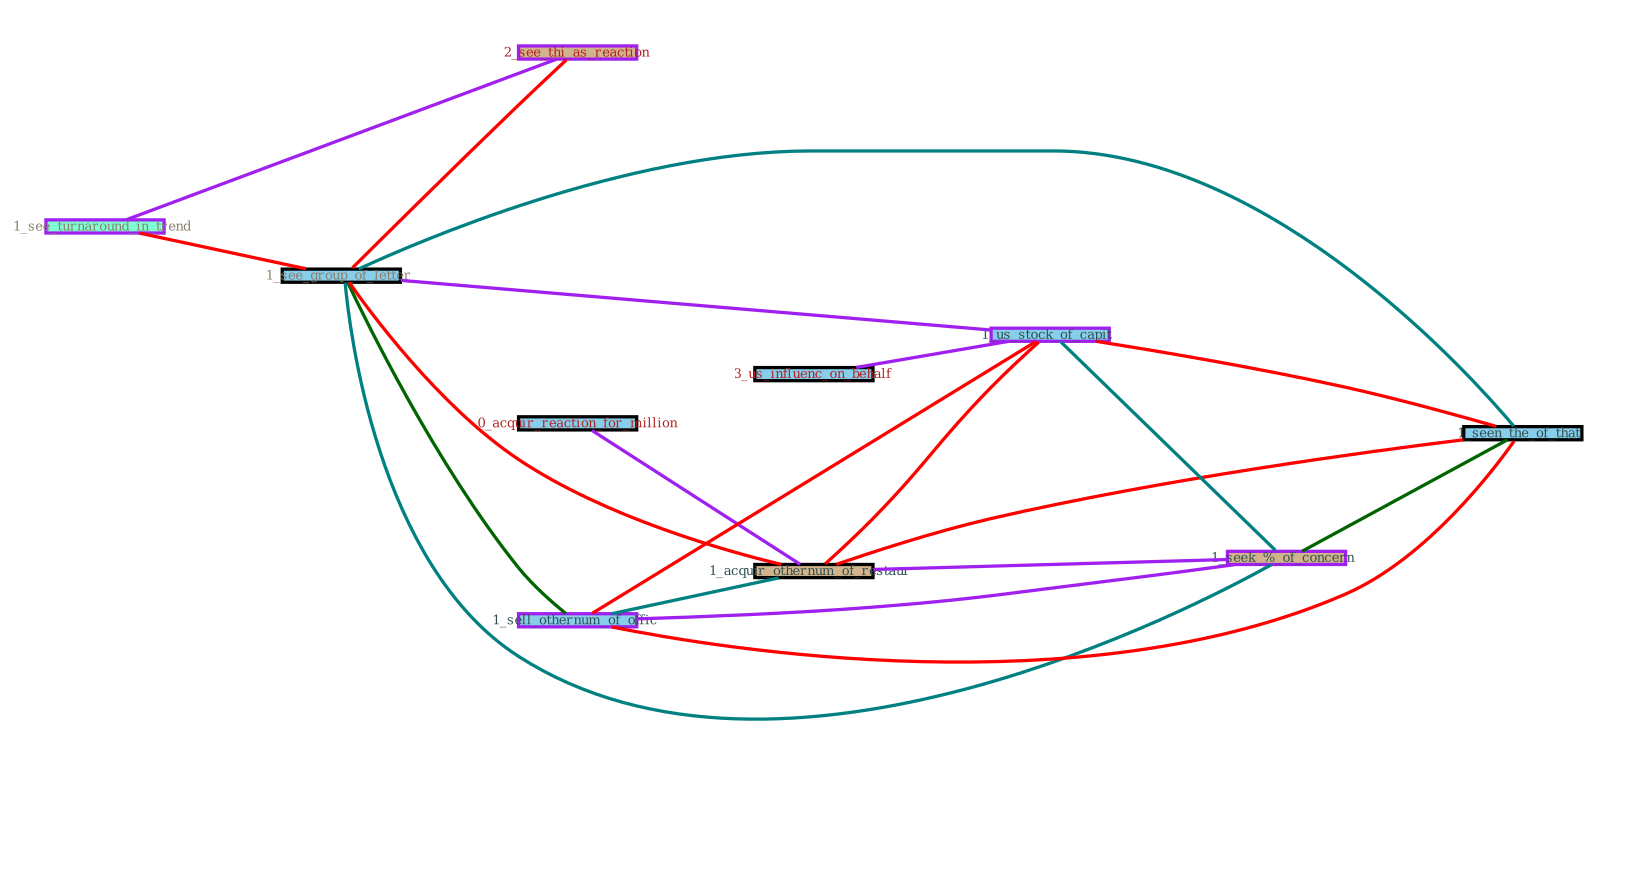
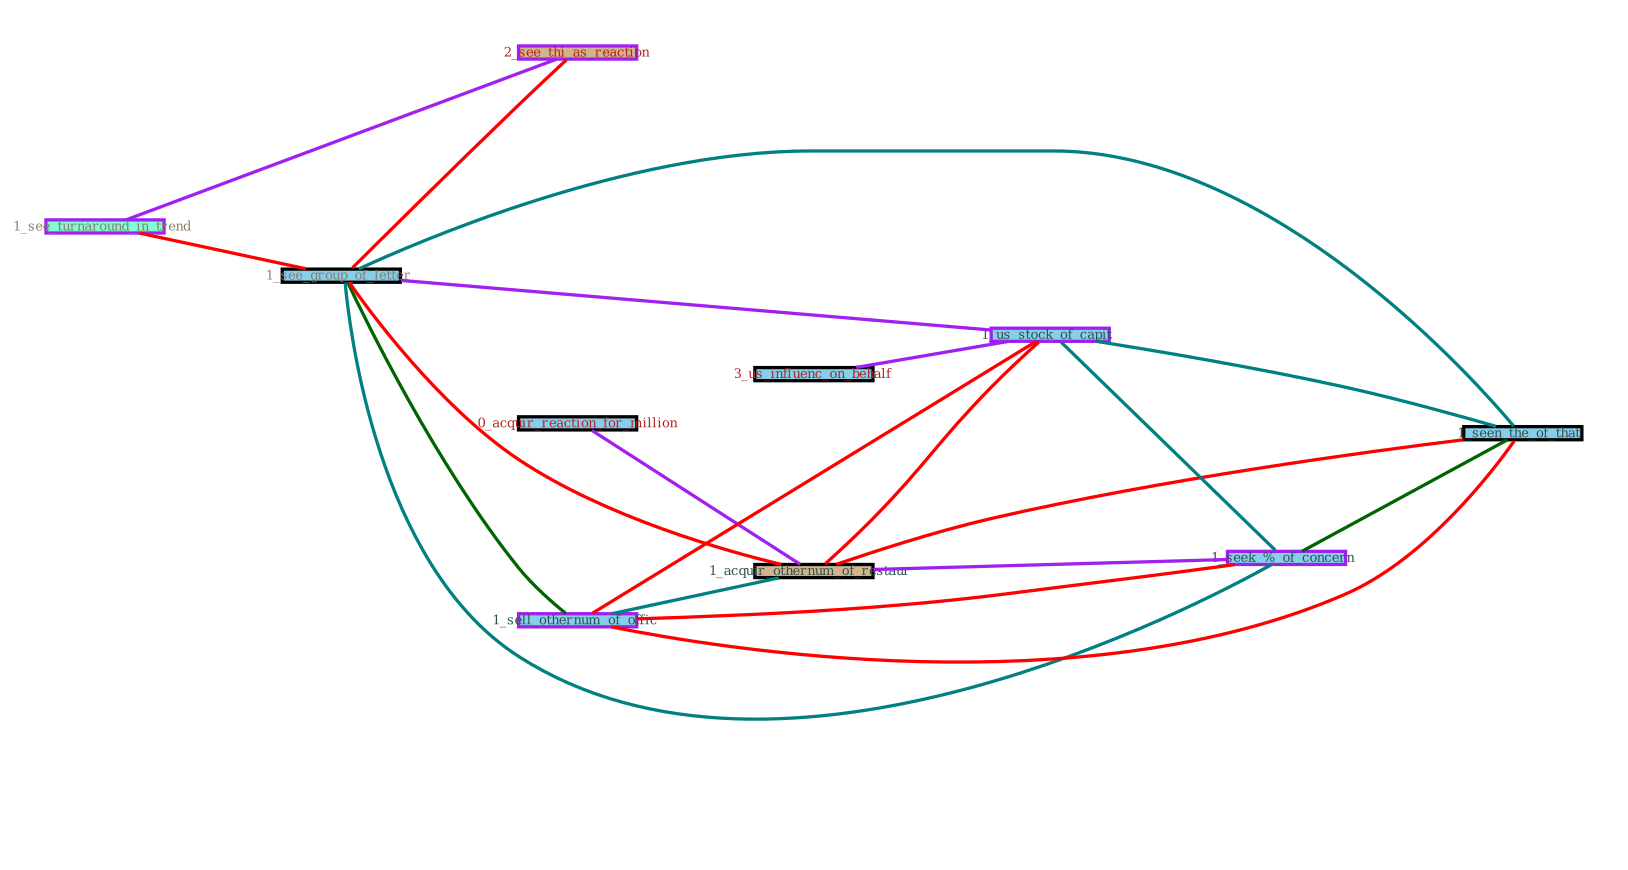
(1298, 377) -> (1298, 377)
(1287, 558) -> (1287, 558)
(937, 602) -> (937, 602)
